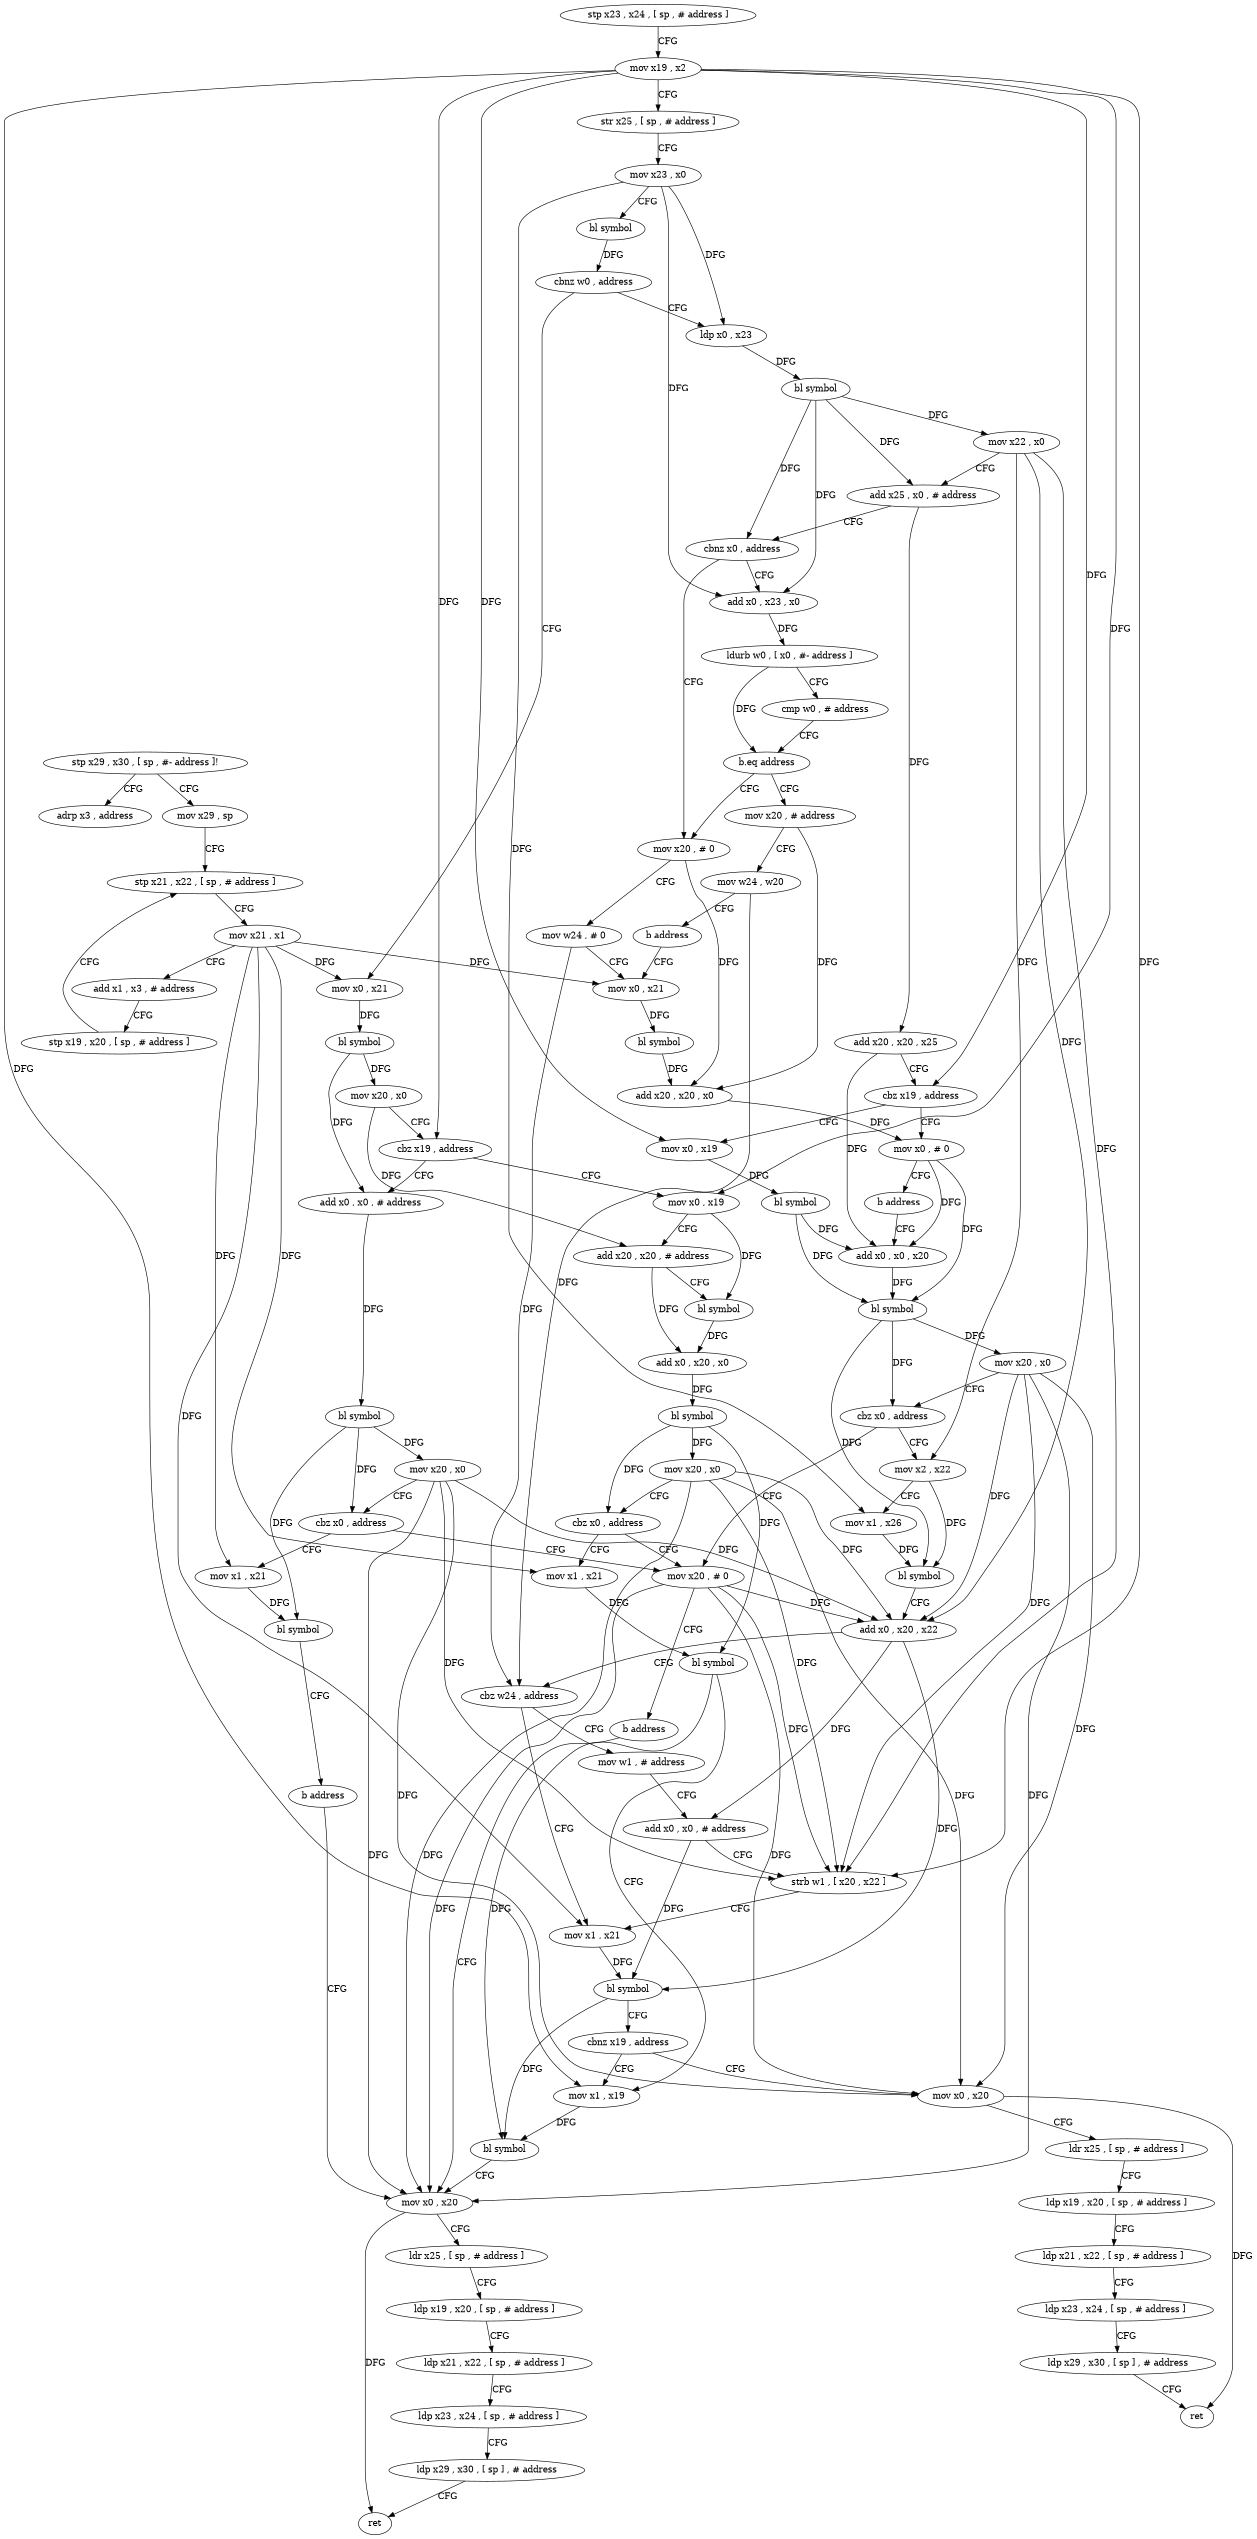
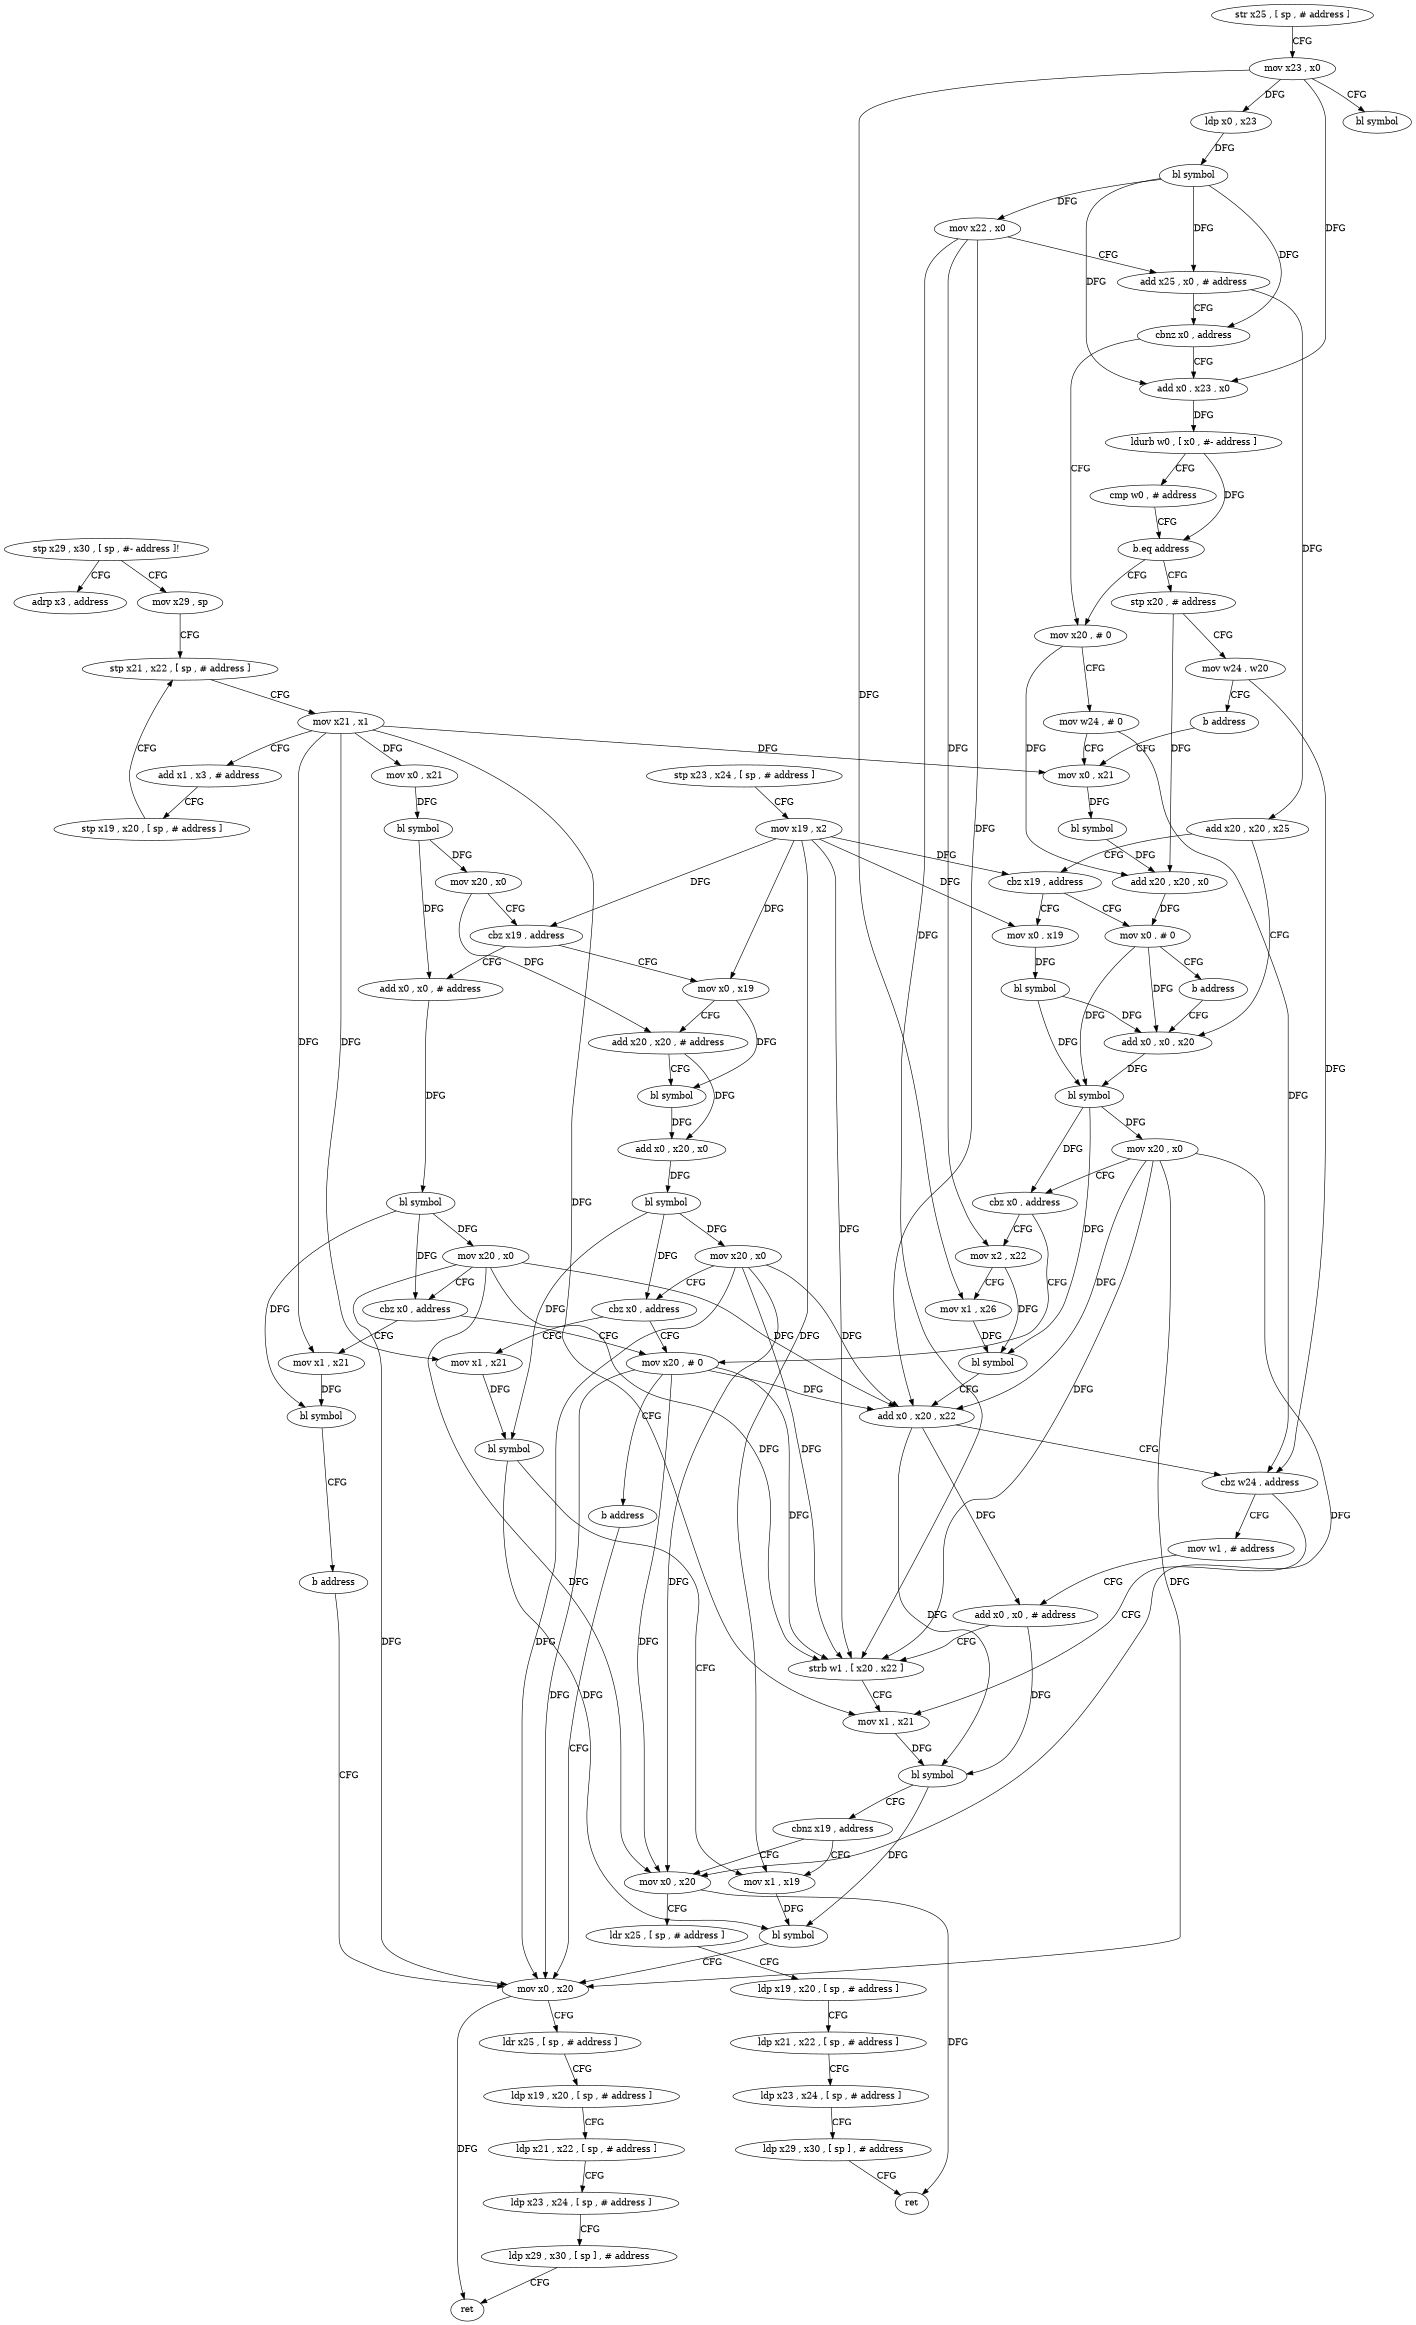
(658, 92) -> none
(594, 282) -> none
(790, 816) -> (1173, 603)
(857, 1150) -> (1280, 936)
